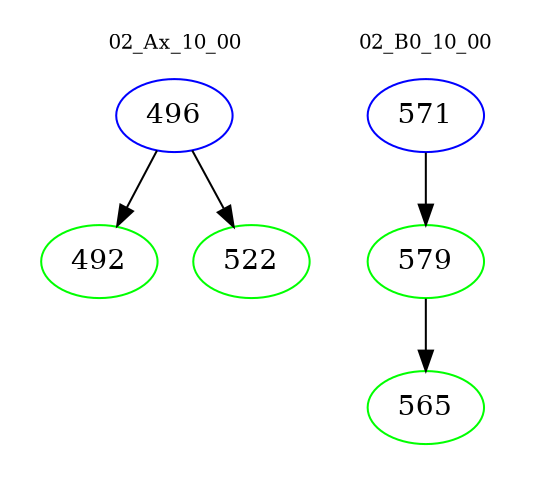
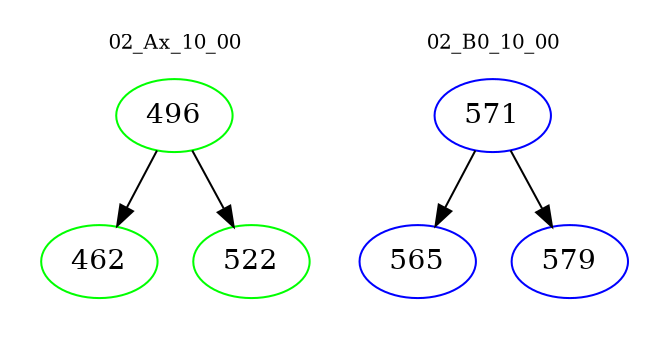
(174, 116) -> (174, 116)
(99, 262) -> (99, 262)
(426, 262) -> (570, 262)
(426, 325) -> (460, 179)
(426, 408) -> (418, 262)
